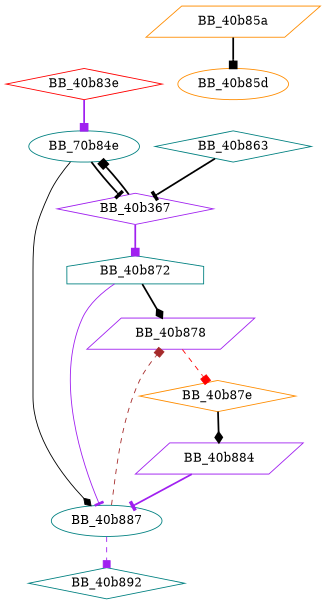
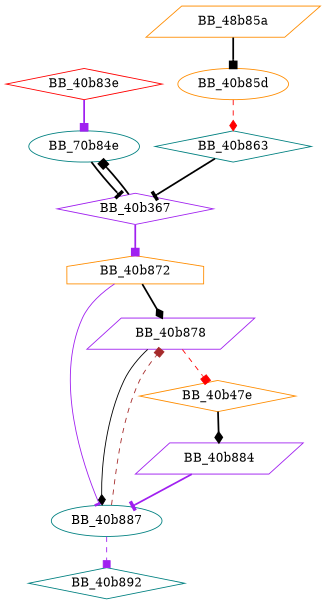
(233, 22) -> (233, 22)
none -> (233, 110)
(135, 271) -> (135, 271)
(33, 333) -> (111, 417)
(218, 396) -> (218, 396)
